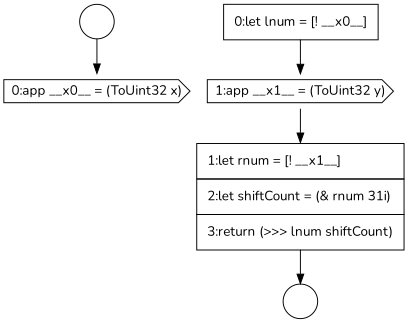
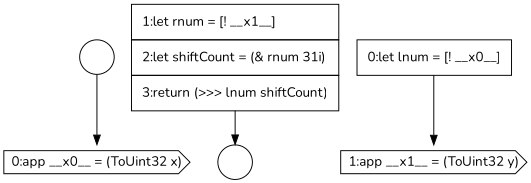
(300, 121) -> none
